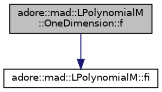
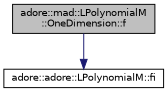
(81, 78) -> (84, 78)
